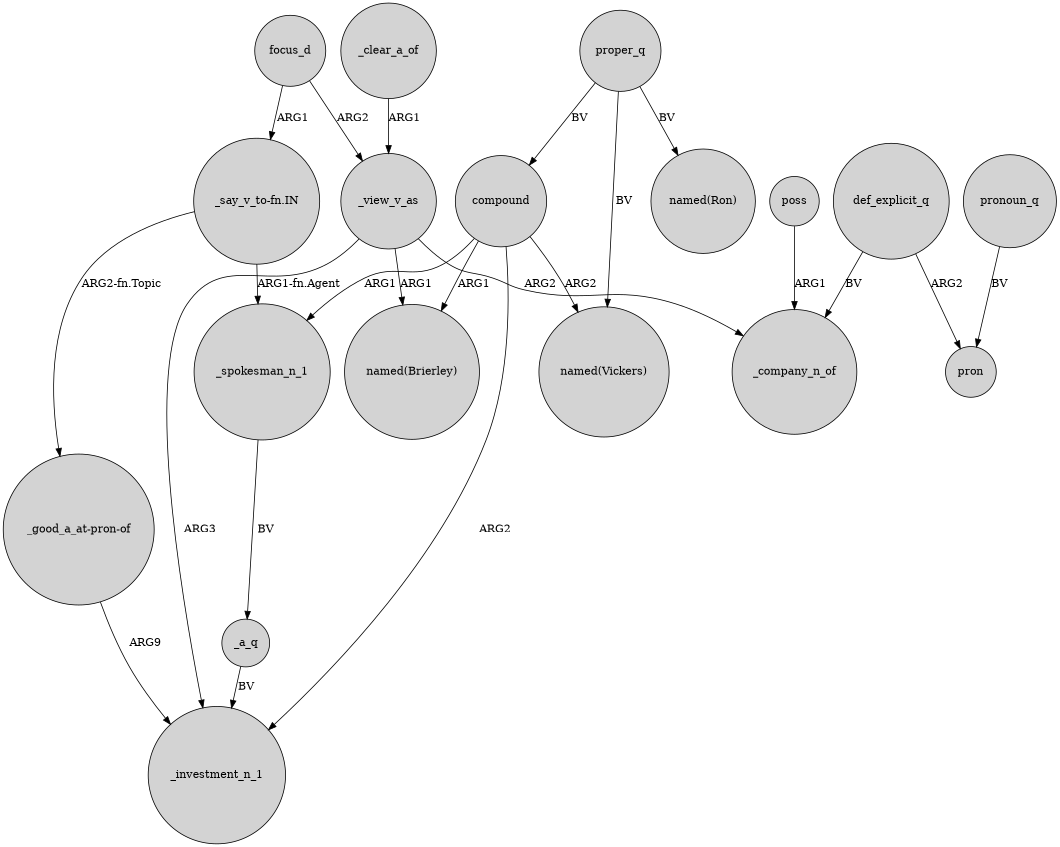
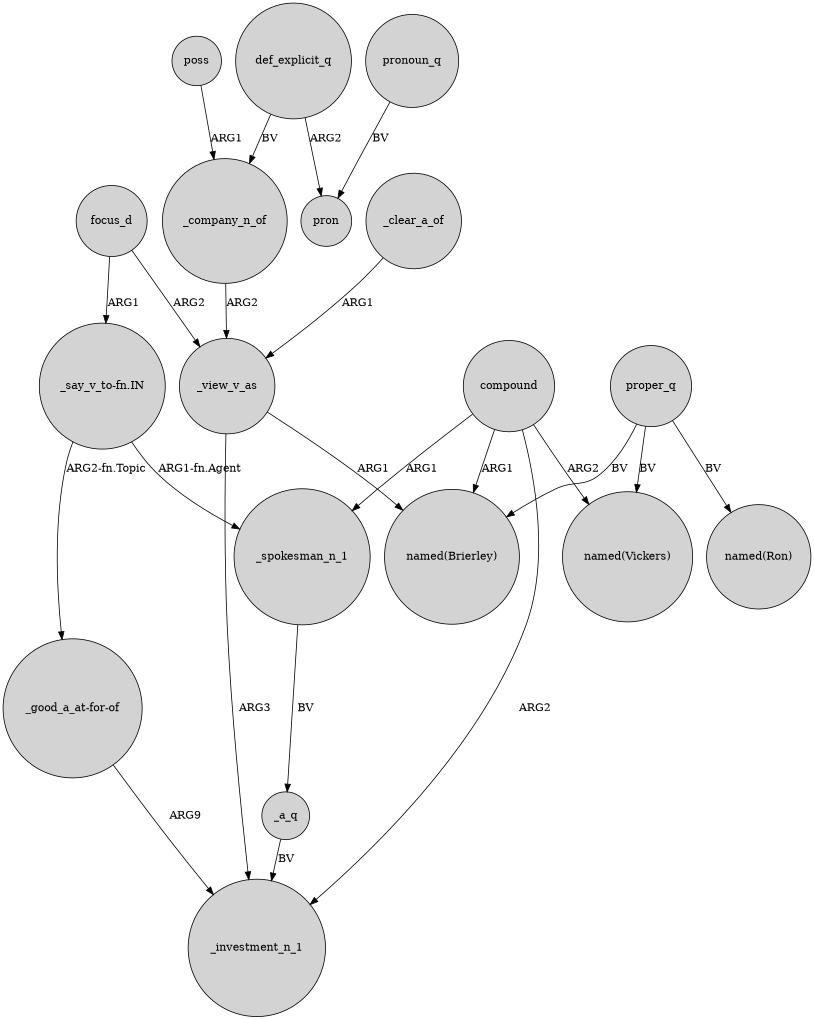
(565, 121) -> (585, 482)
(582, 296) -> (226, 307)
(79, 530) -> (73, 708)
